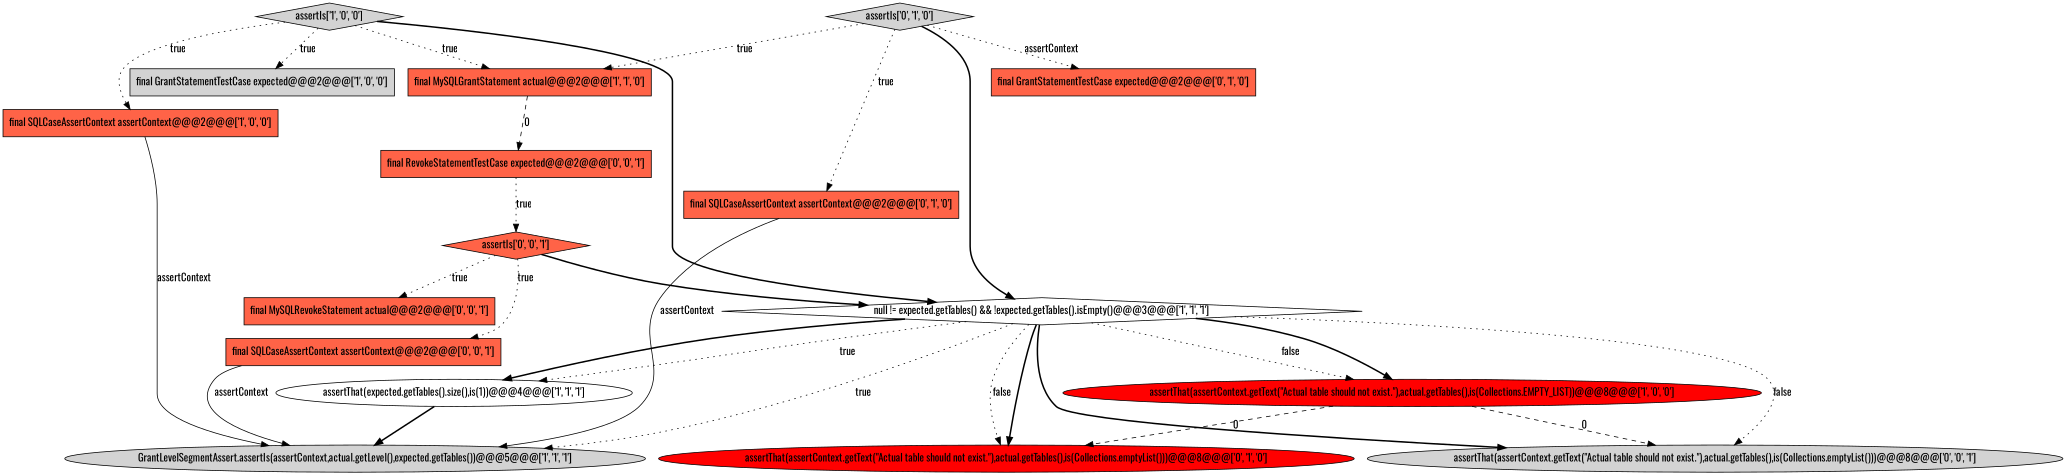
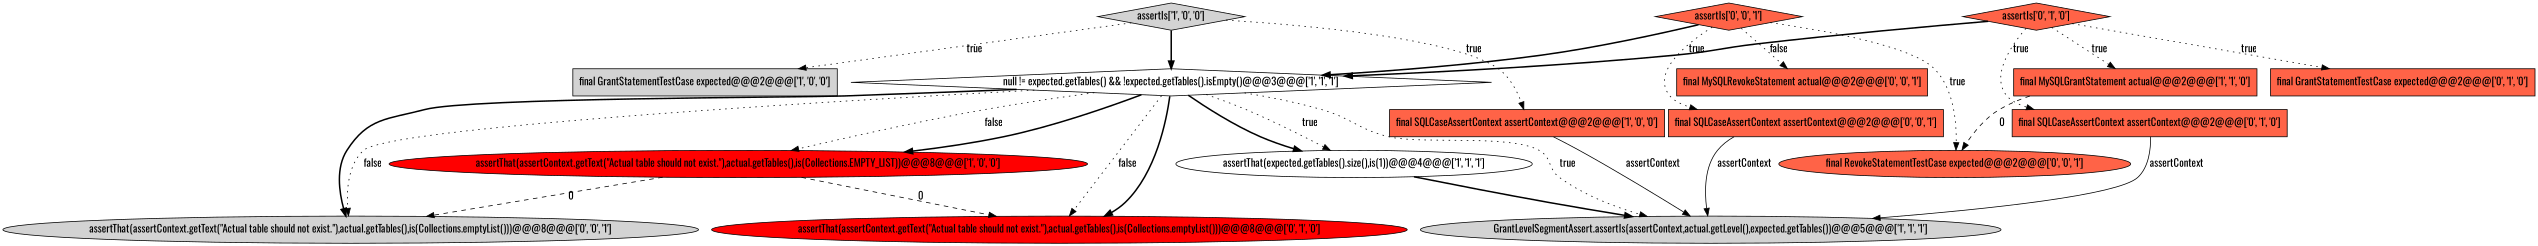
(900, 17) -> (2036, 17)
(419, 46) -> none
(1052, 49) -> (2249, 49)
(516, 164) -> (1955, 164)
(516, 201) -> (1893, 48)
(460, 278) -> (1779, 49)
